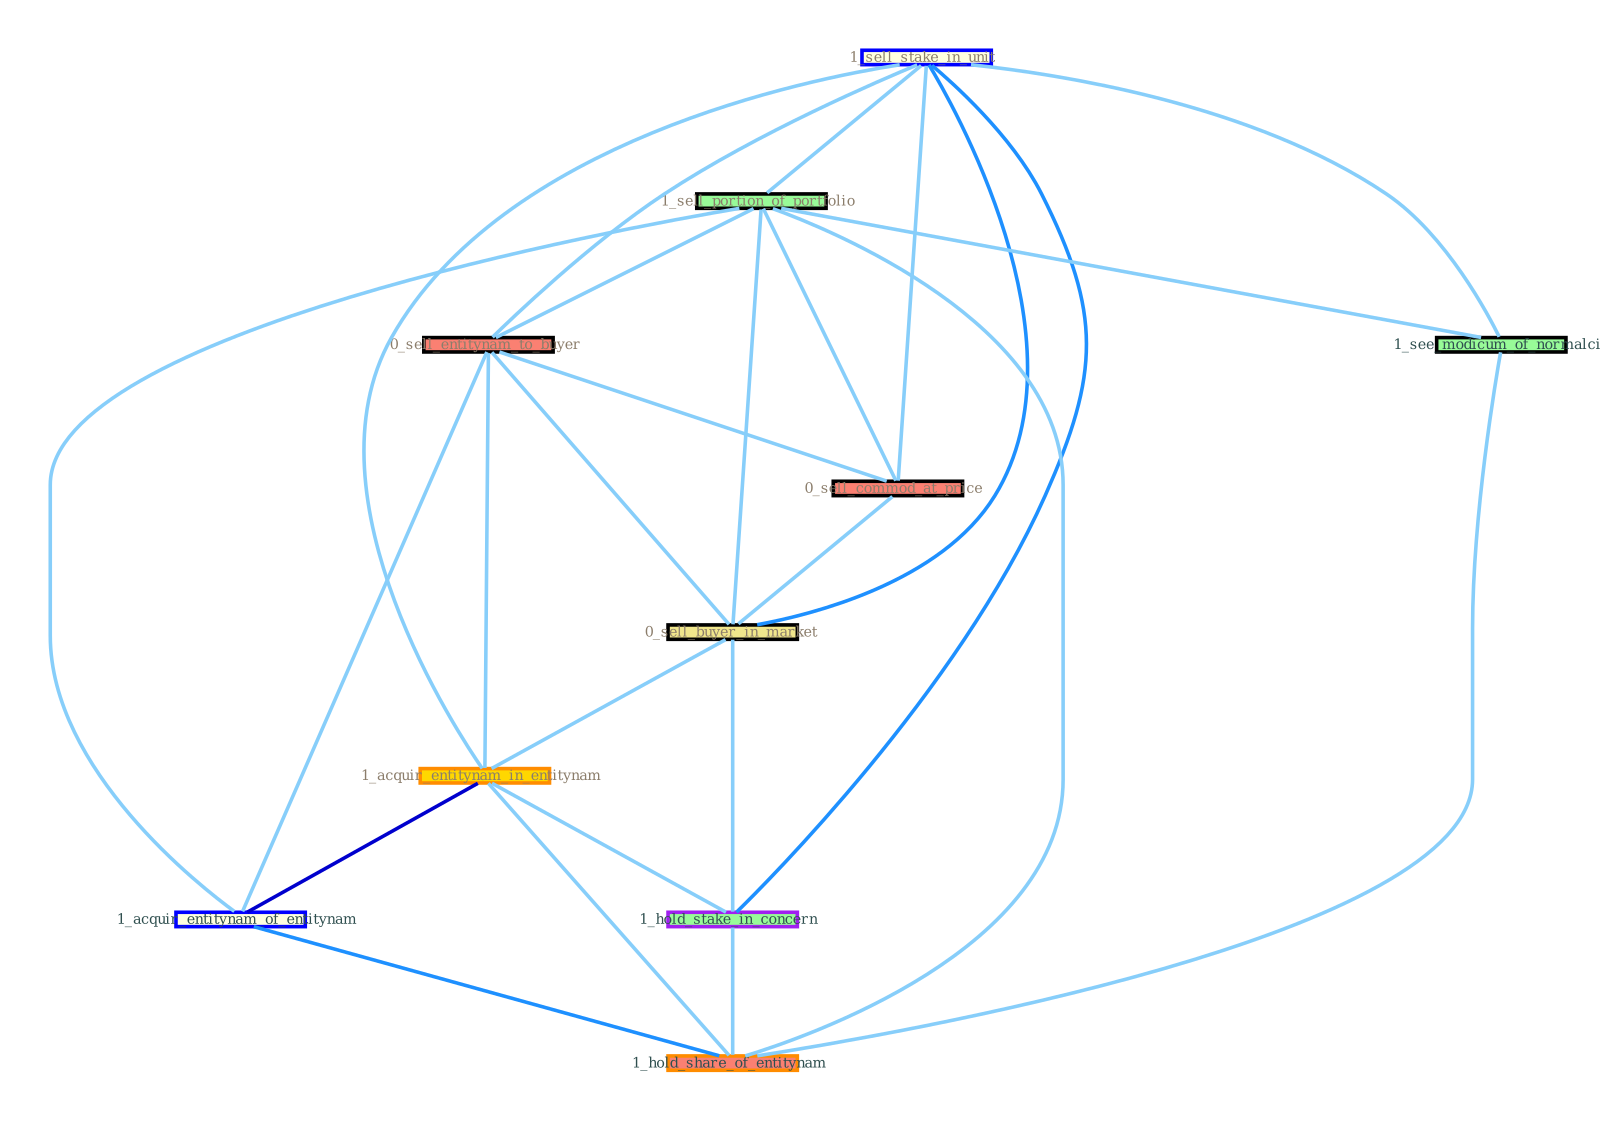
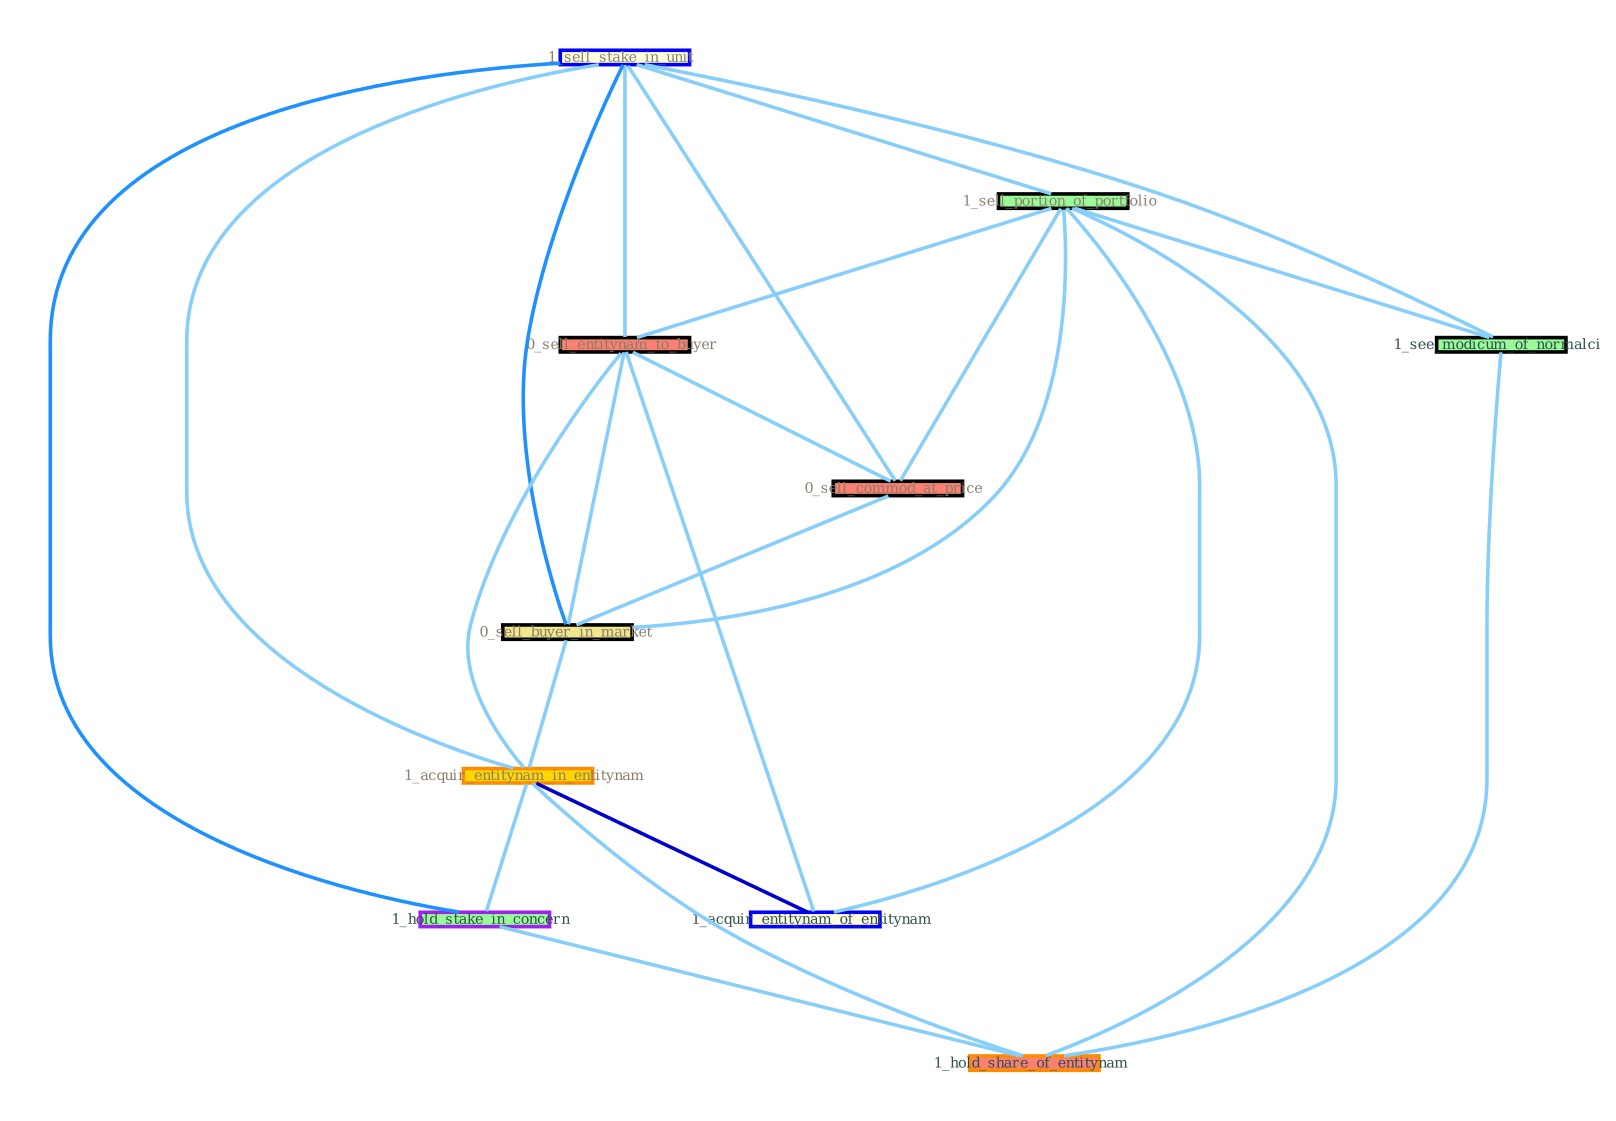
(733, 776) -> none
(487, 991) -> none
